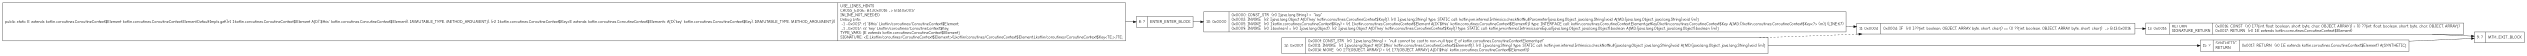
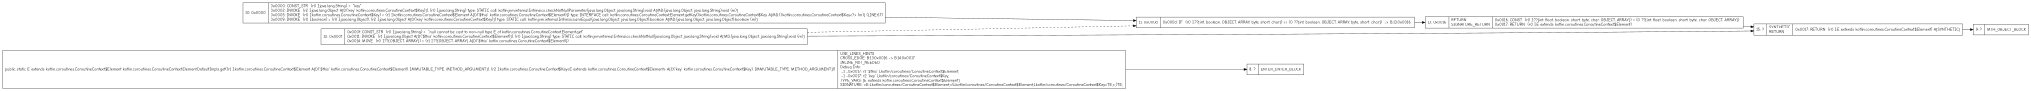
(1197, 22) -> none
(2452, 35) -> (1747, 27)
(2505, 37) -> (2007, 29)
